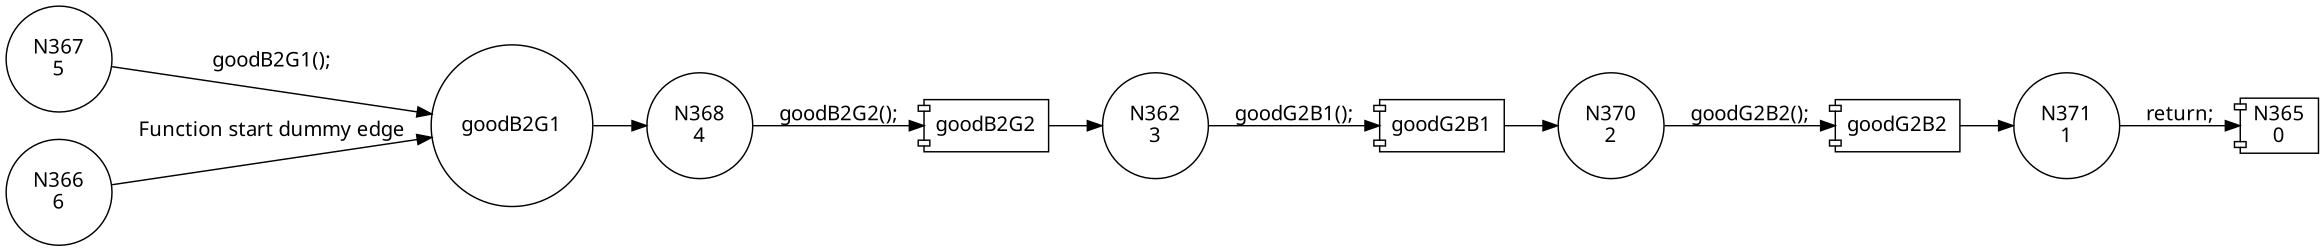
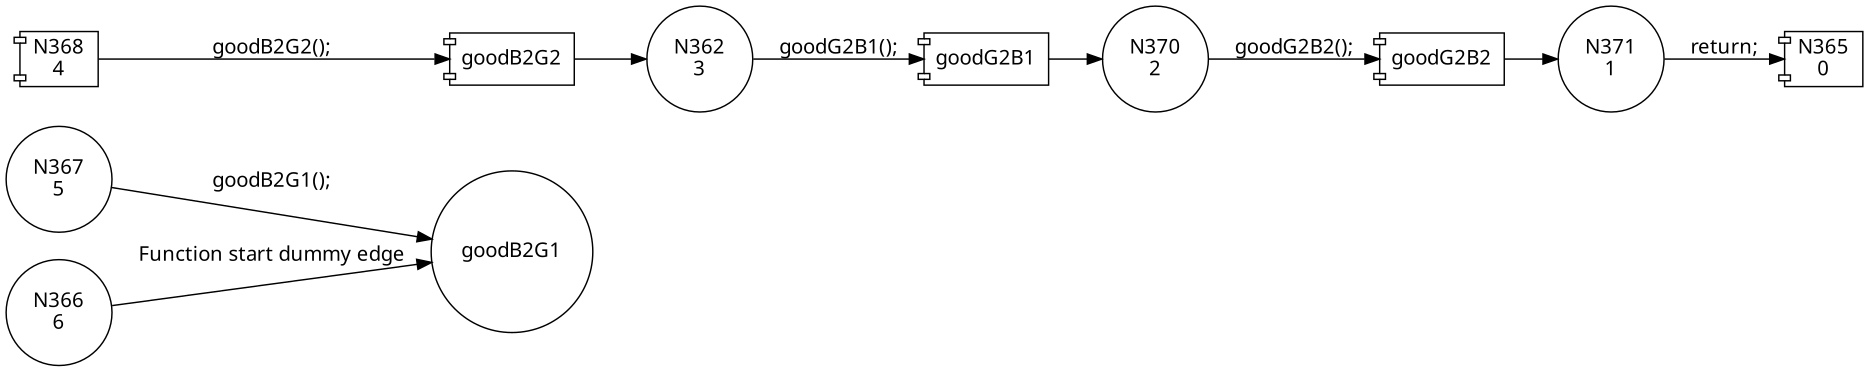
(613, 126) -> none
(700, 126) -> (59, 59)
